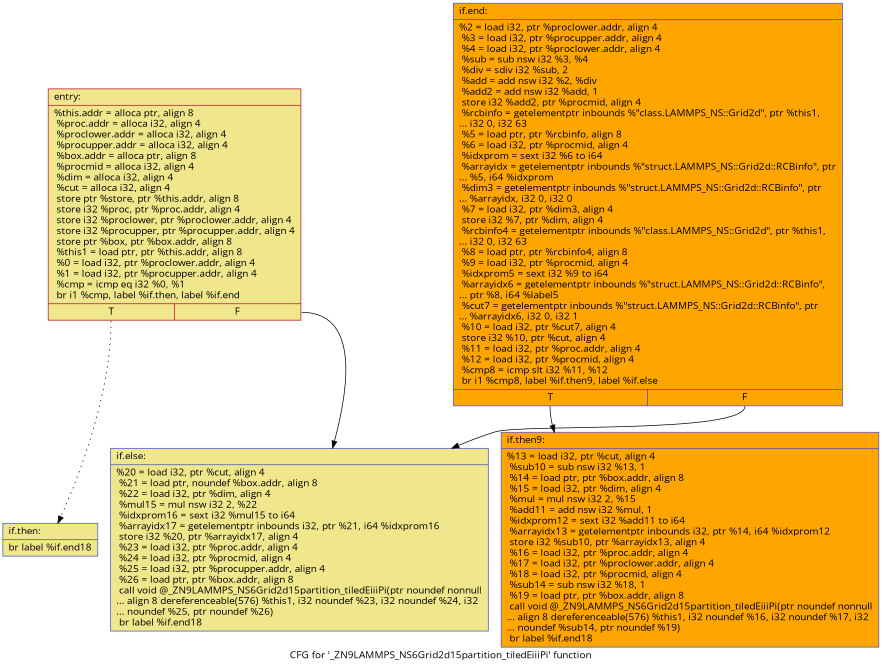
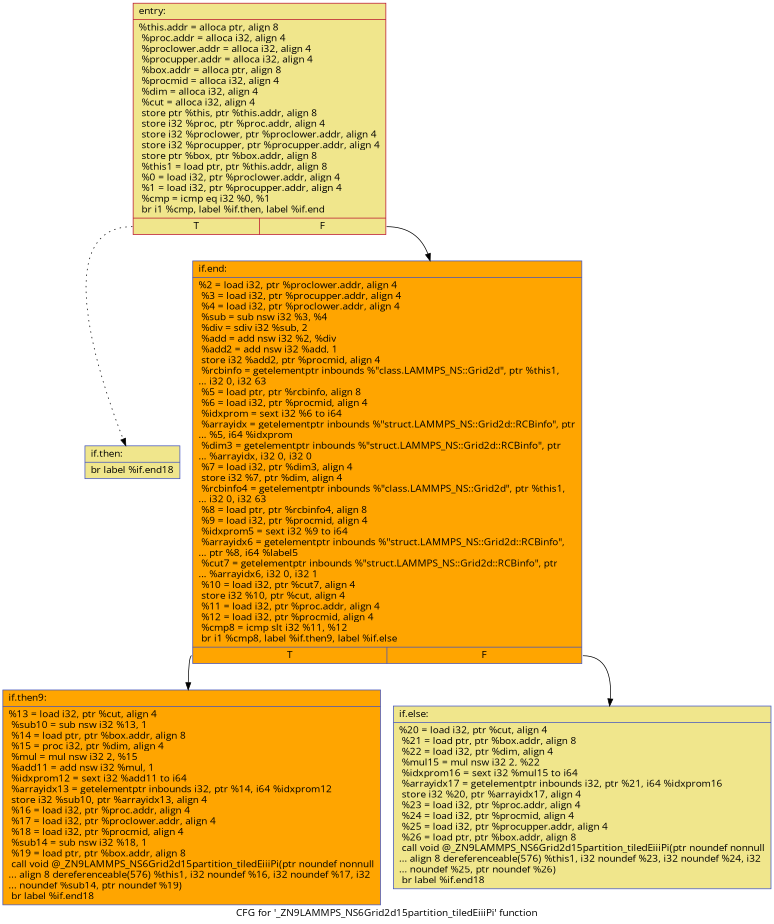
(147, 199) -> (228, 113)
(345, 365) -> (412, 233)
(217, 483) -> (488, 741)
(584, 489) -> (86, 746)
